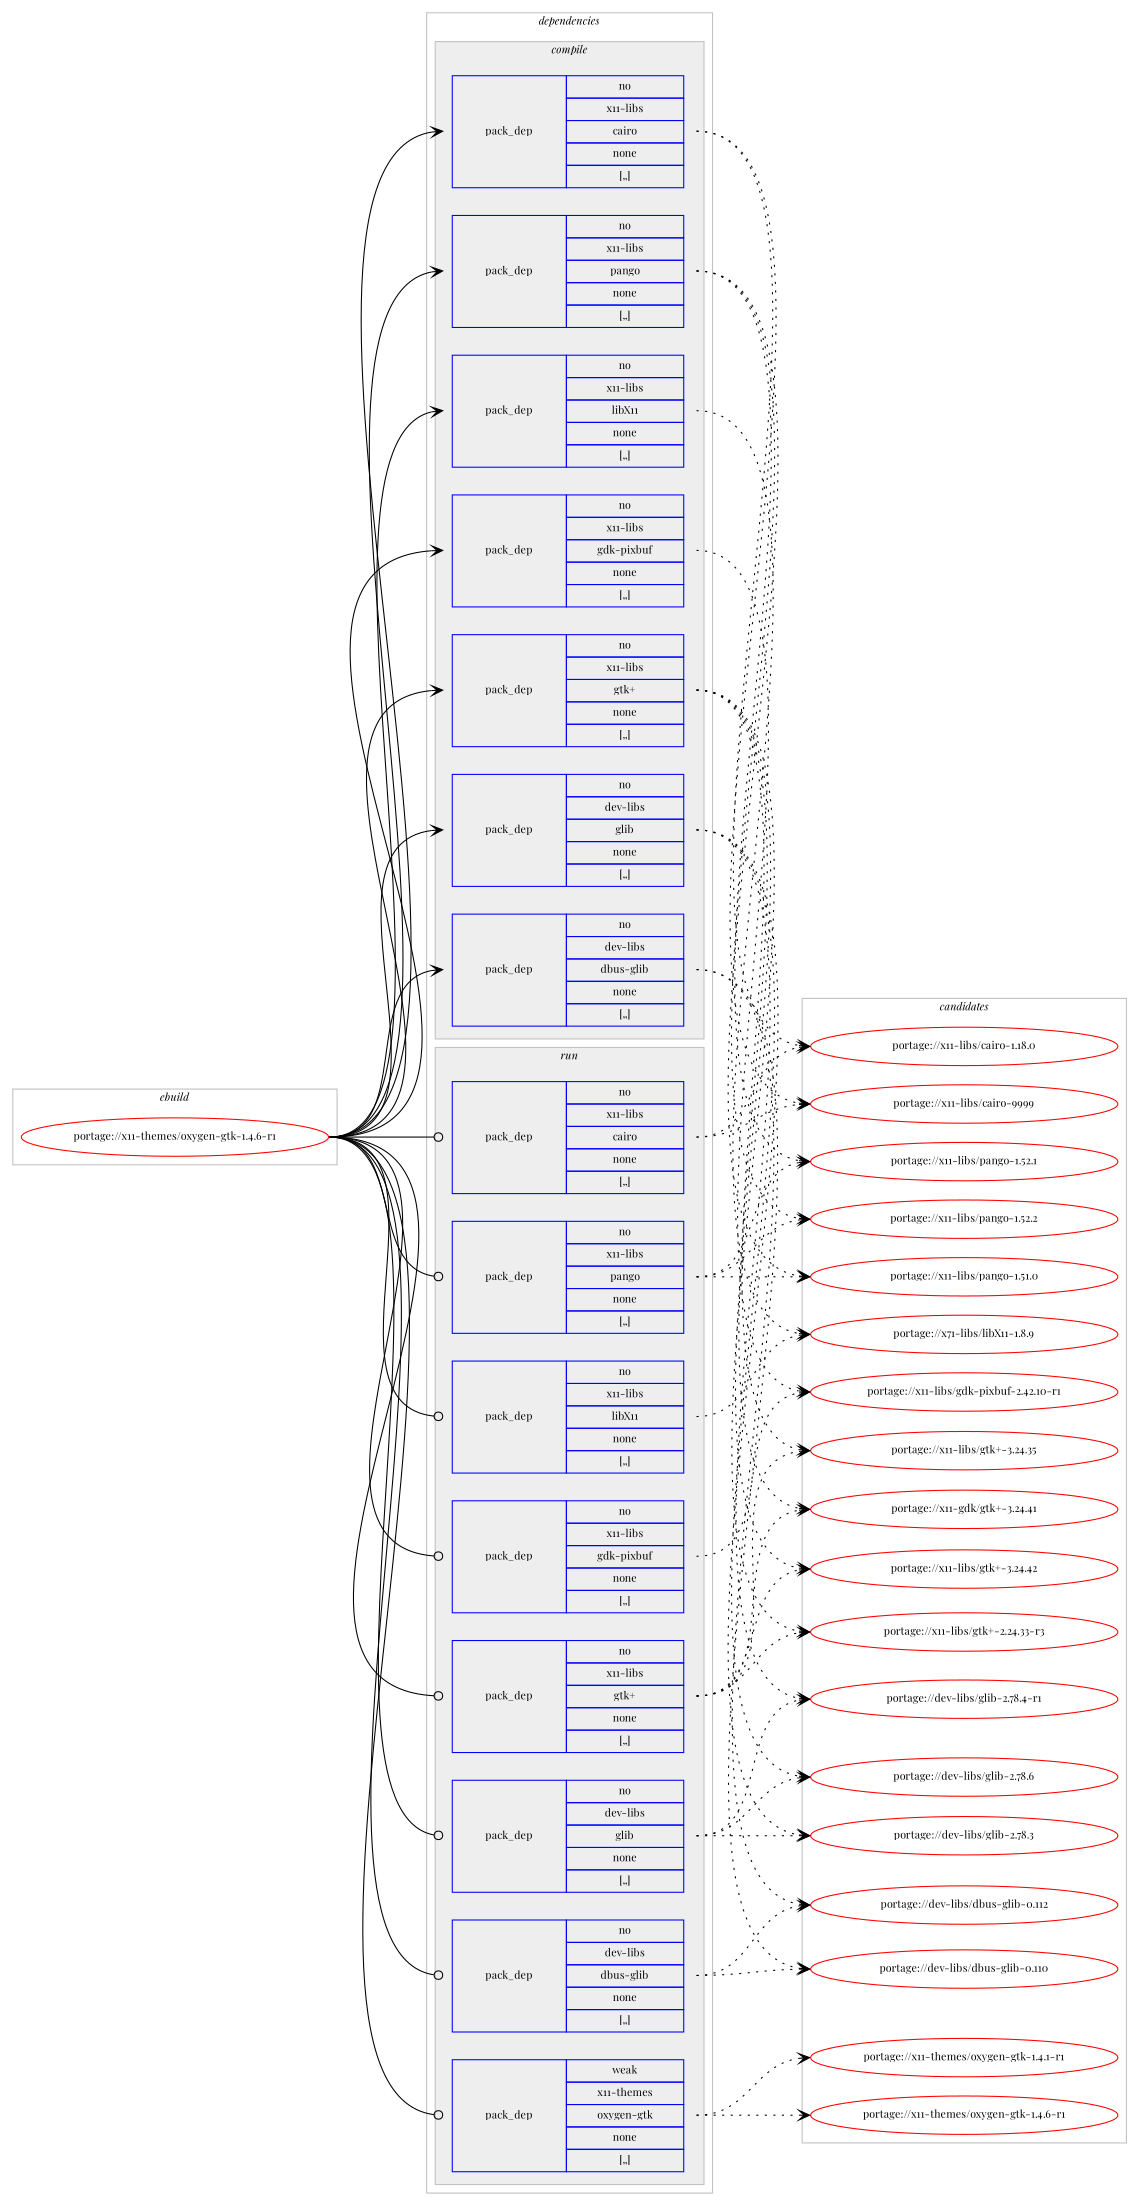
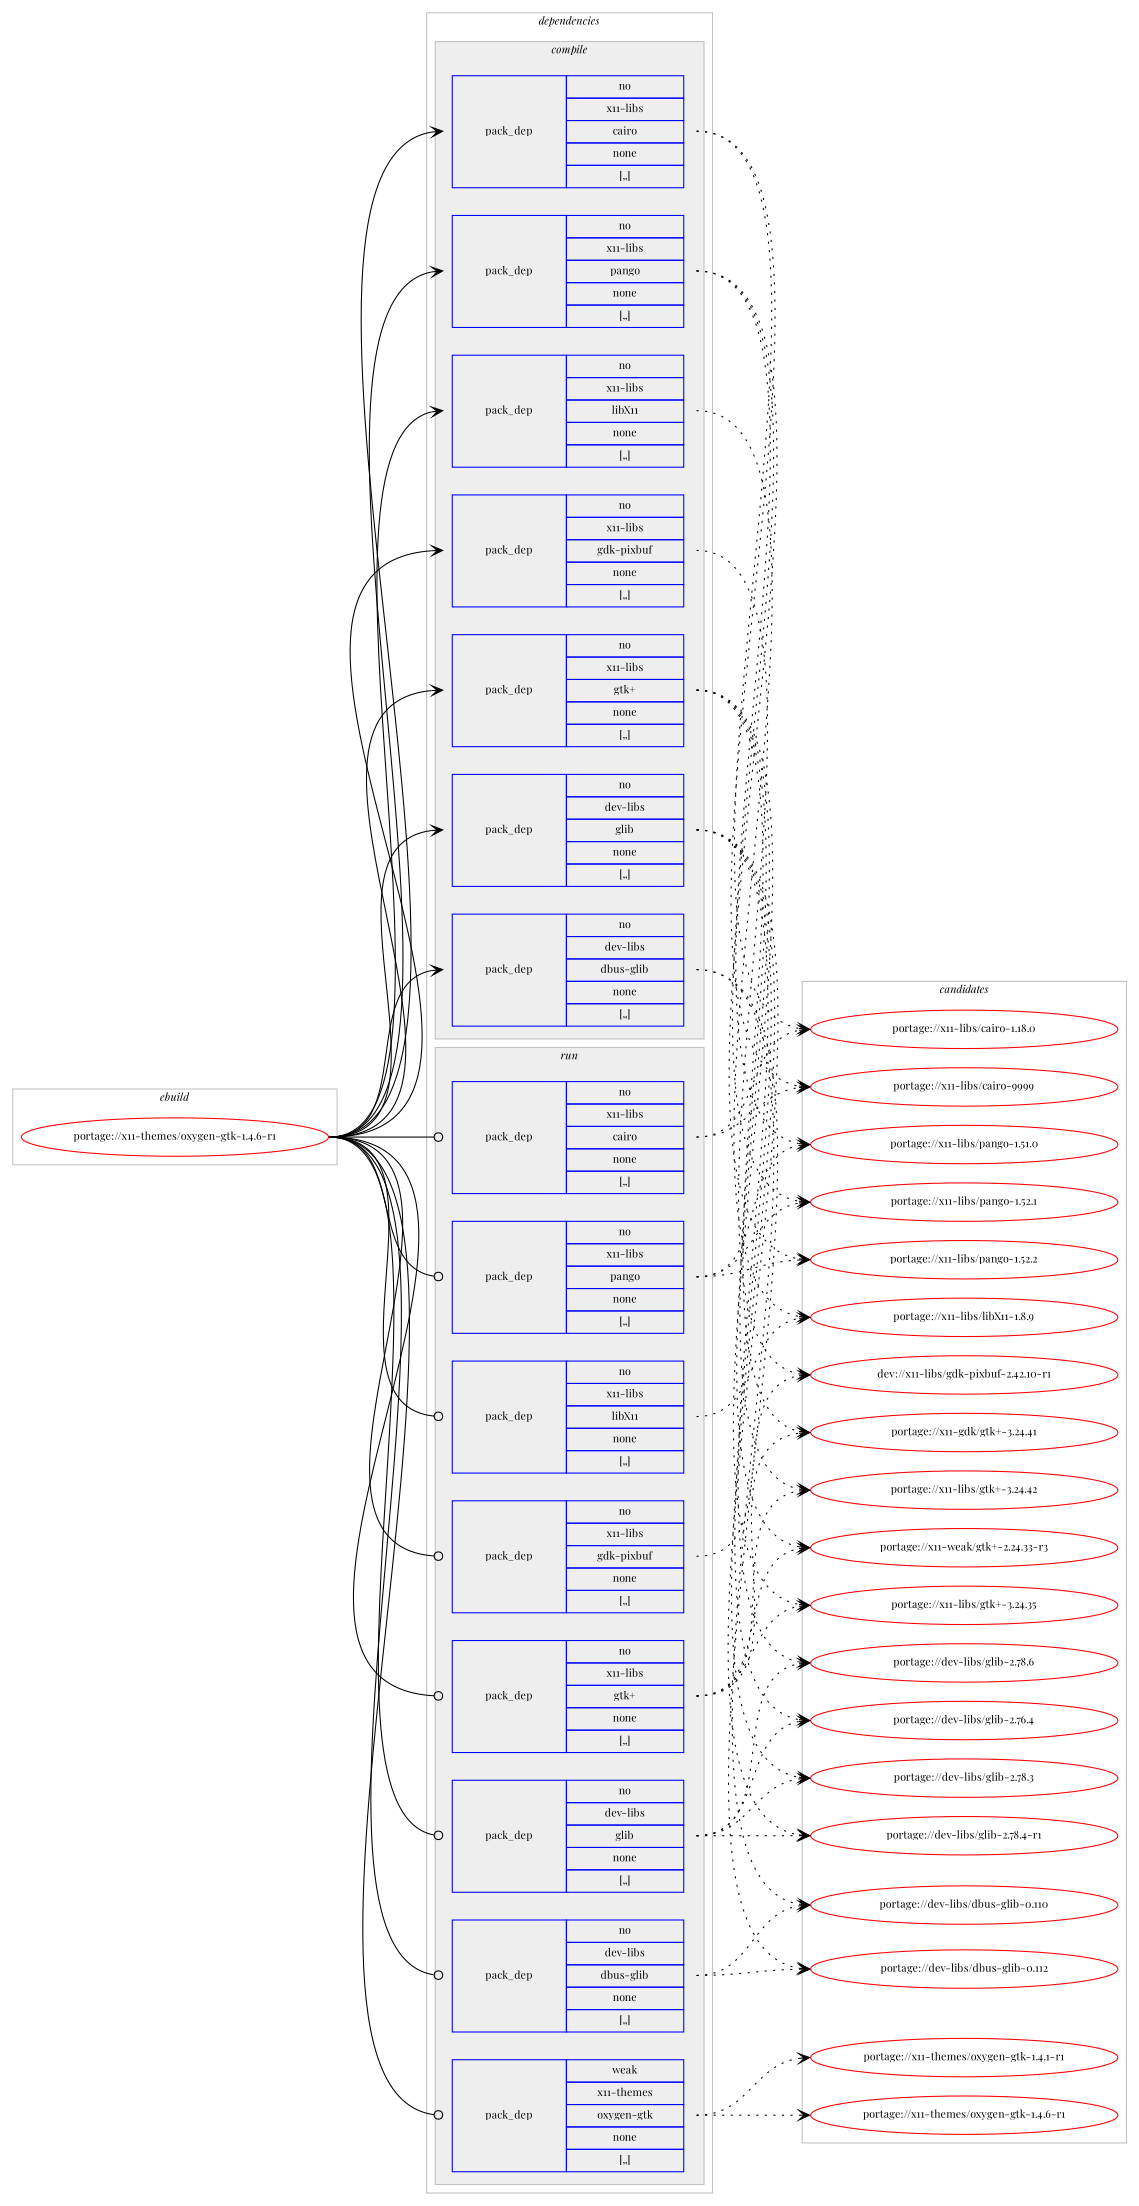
(964, 1334) -> (964, 1317)
(964, 1392) -> (964, 1375)
(964, 1632) -> (964, 1548)
none -> (964, 1721)
